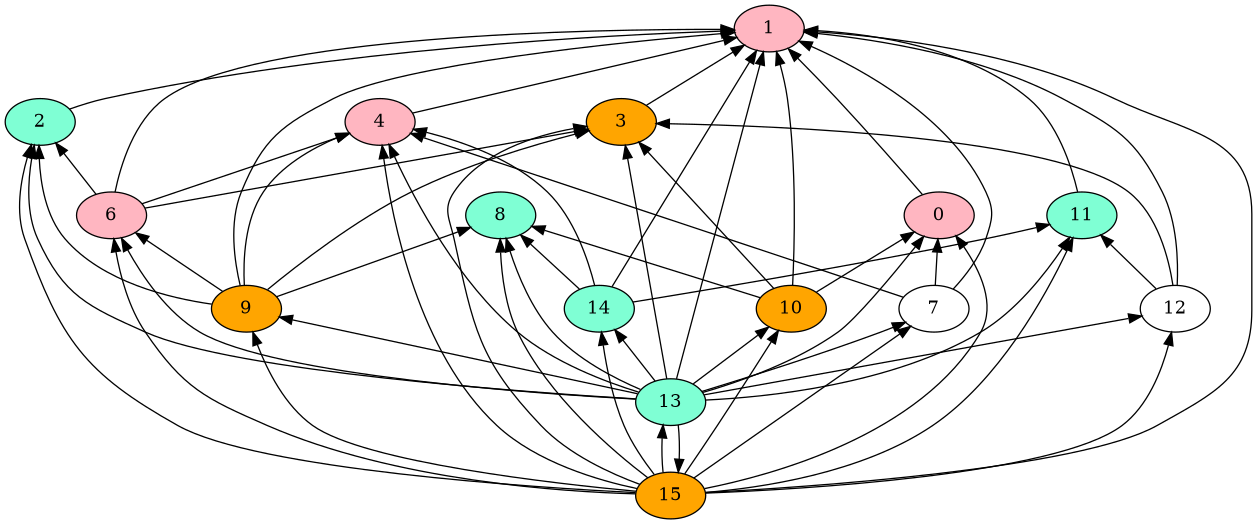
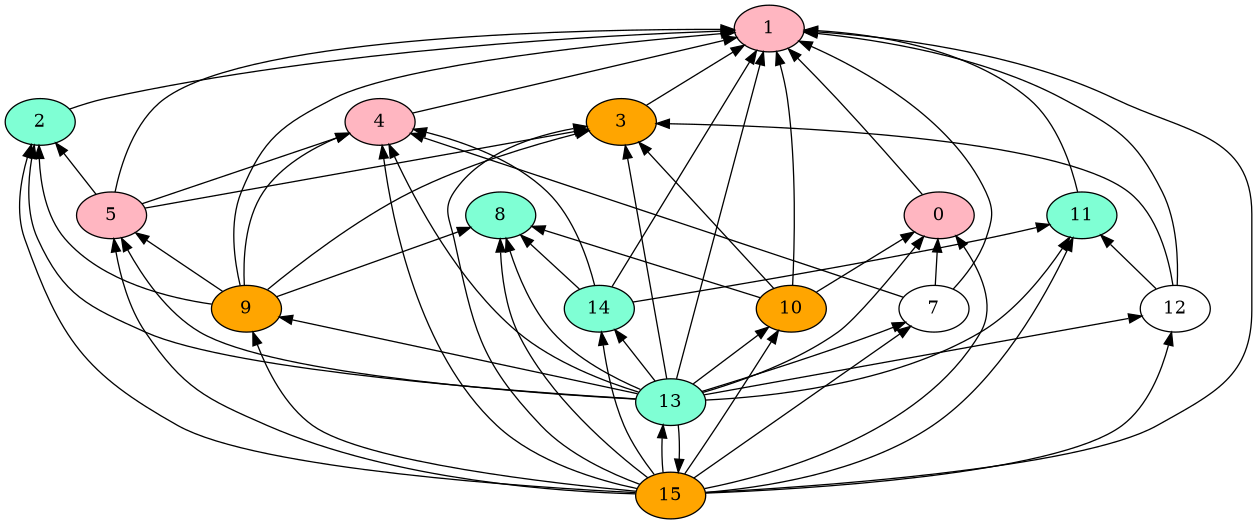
(112, 215) -> (112, 215)
